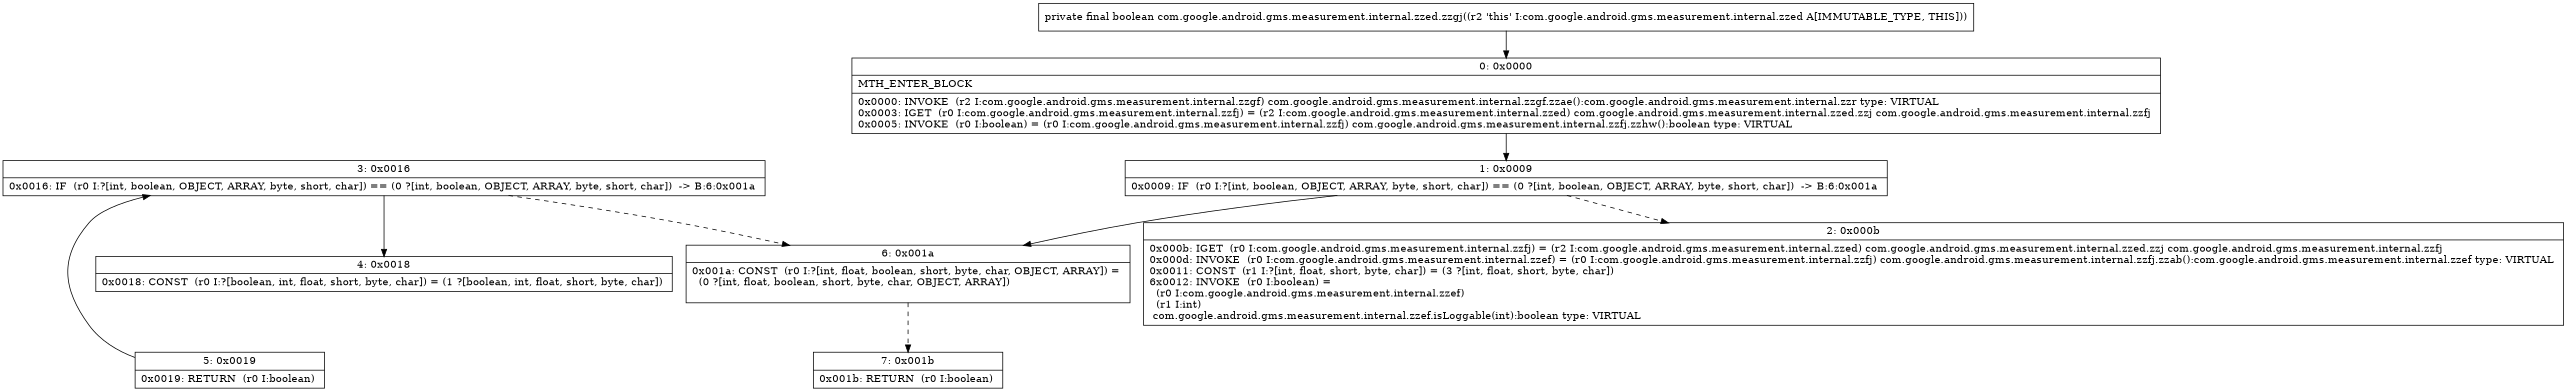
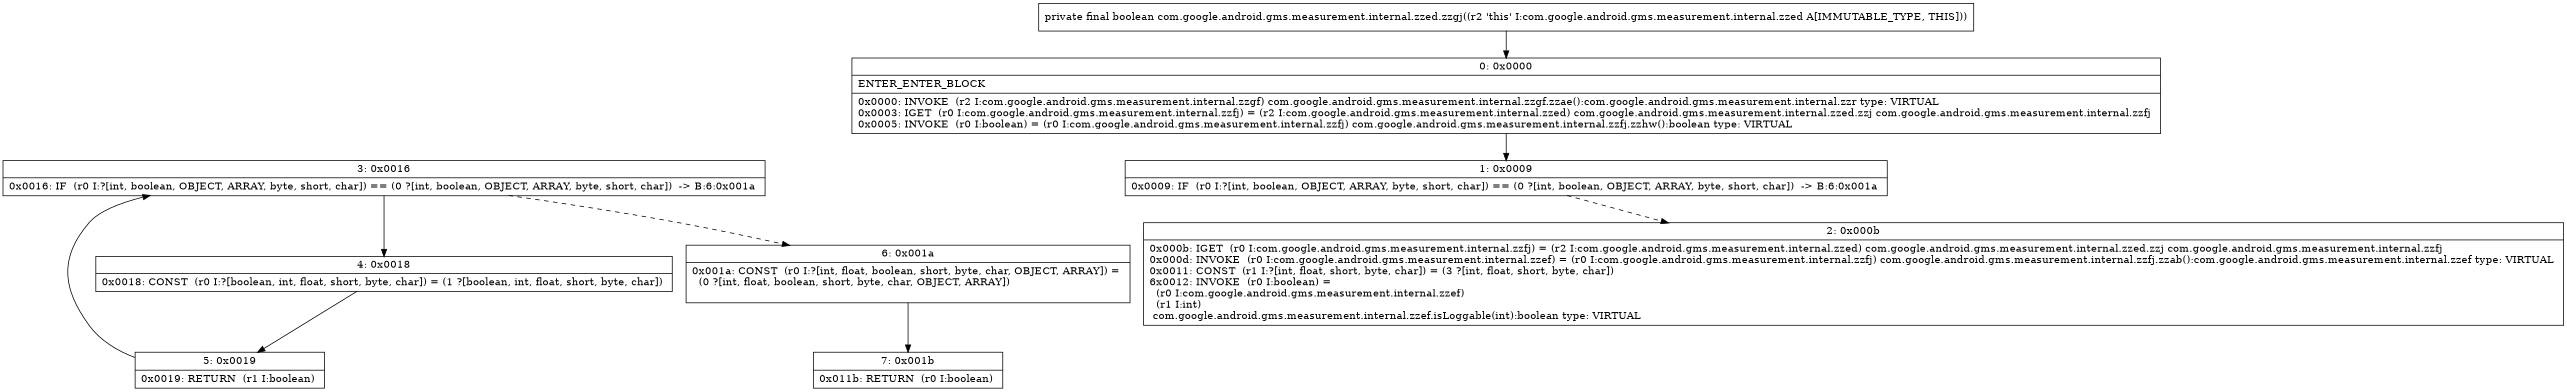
(916, 84) -> (922, 84)
(1183, 215) -> none
none -> (311, 320)
(908, 324) -> (908, 324)
(230, 379) -> (230, 379)
(908, 379) -> (908, 379)
